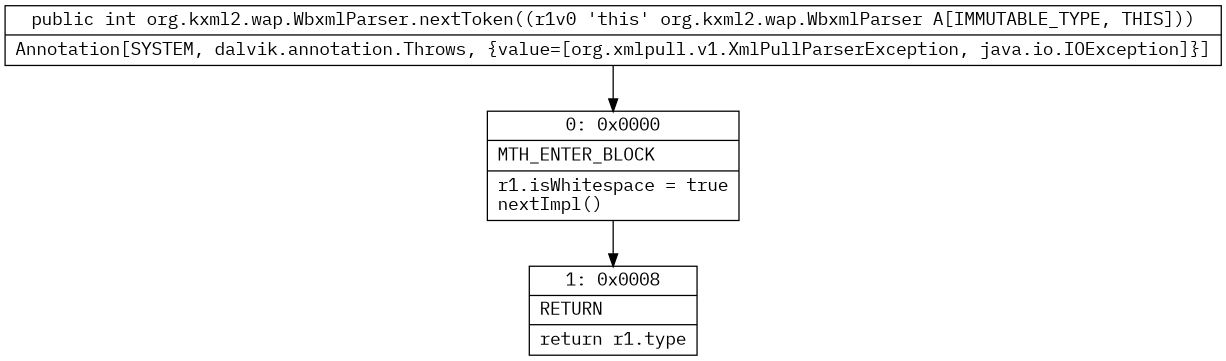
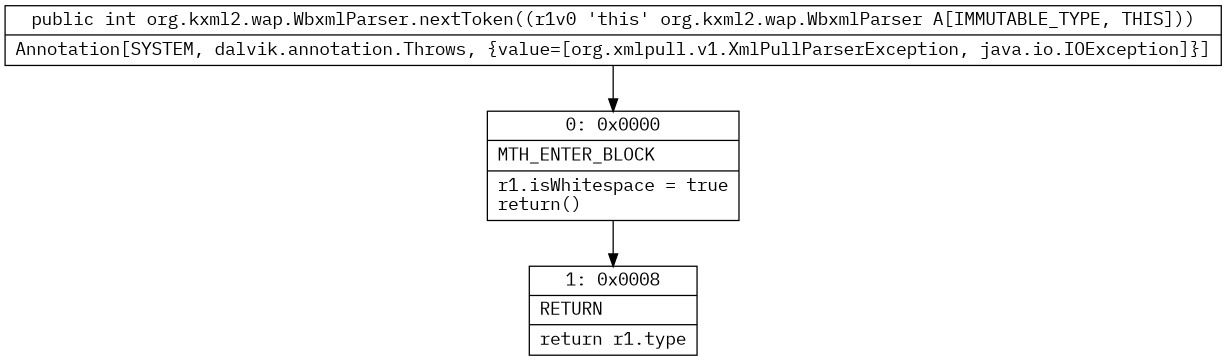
(550, 205) -> (540, 205)
